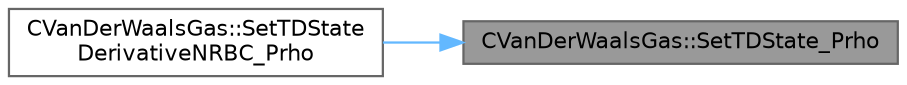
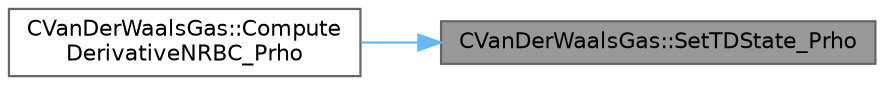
(196, 43) -> (185, 43)
